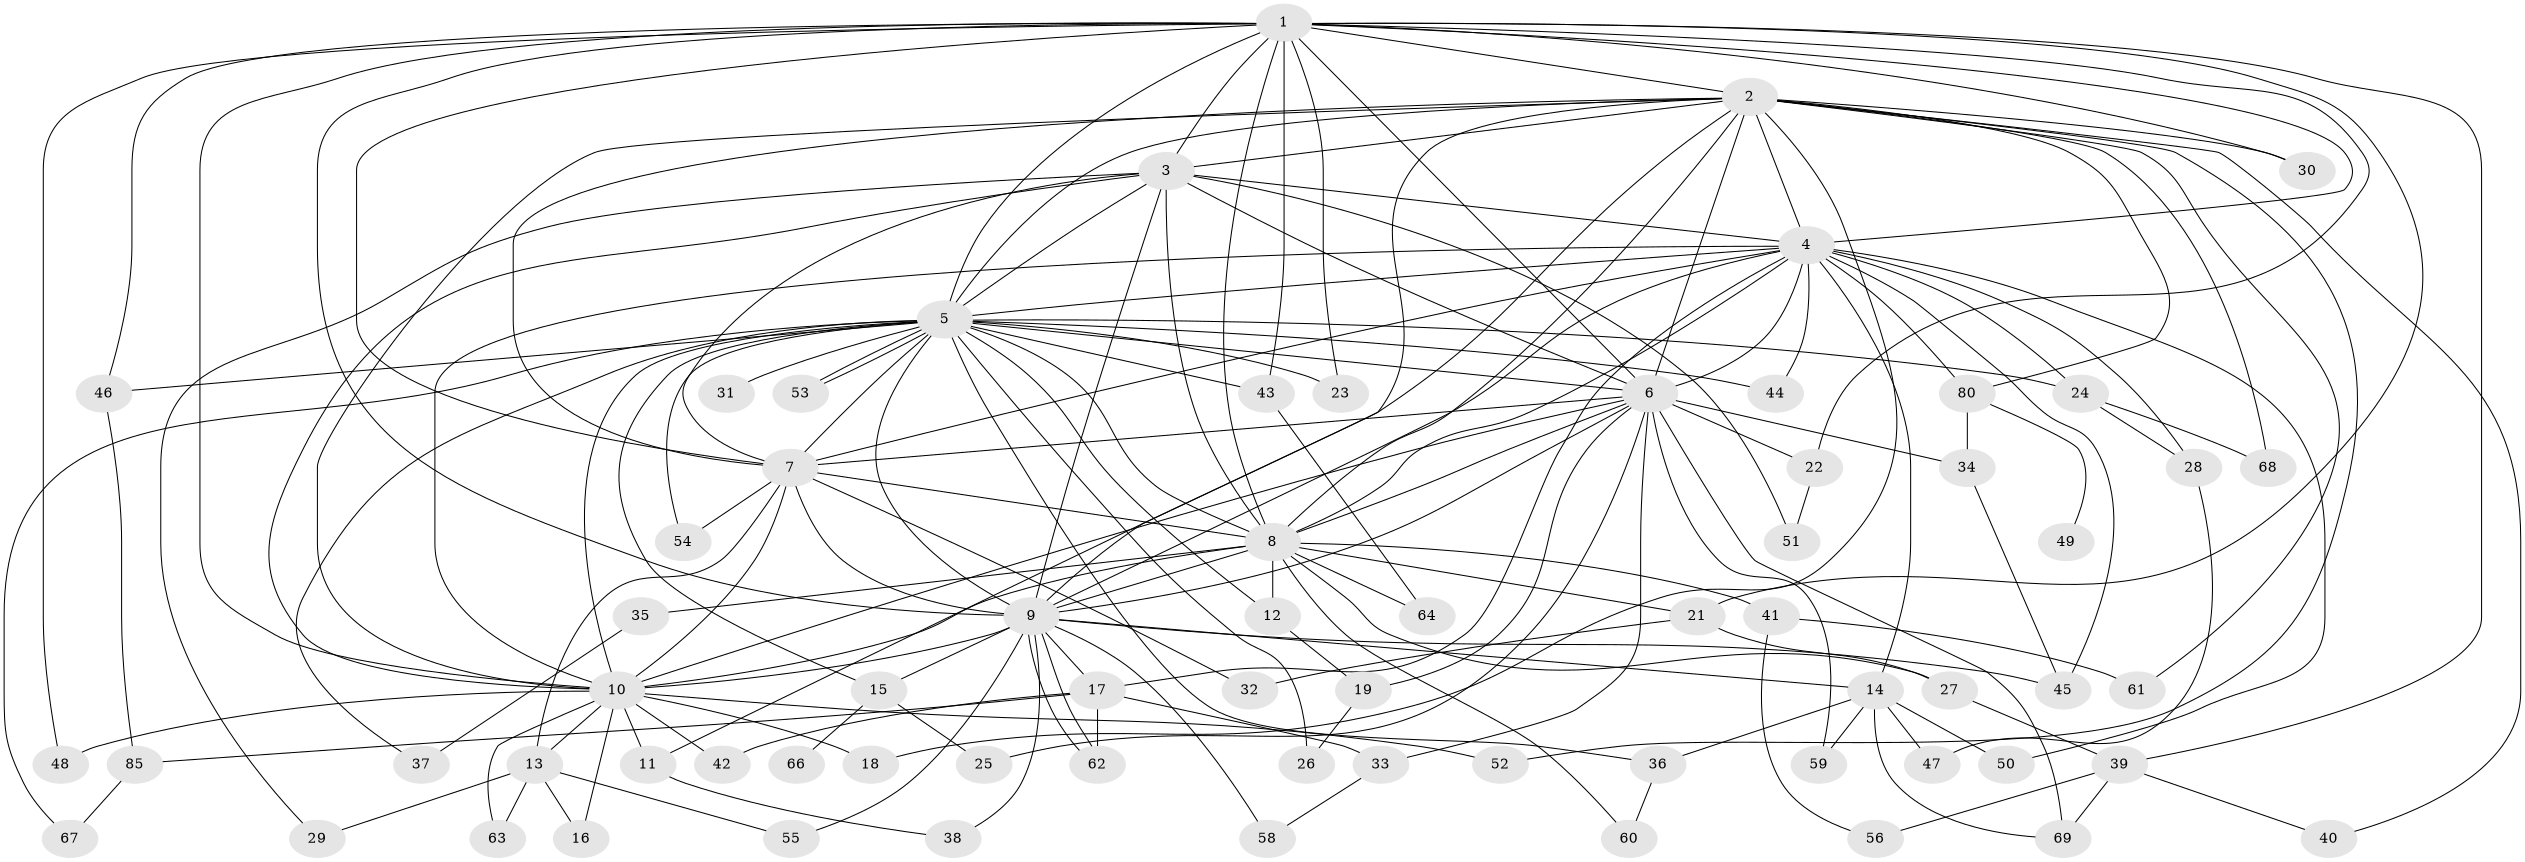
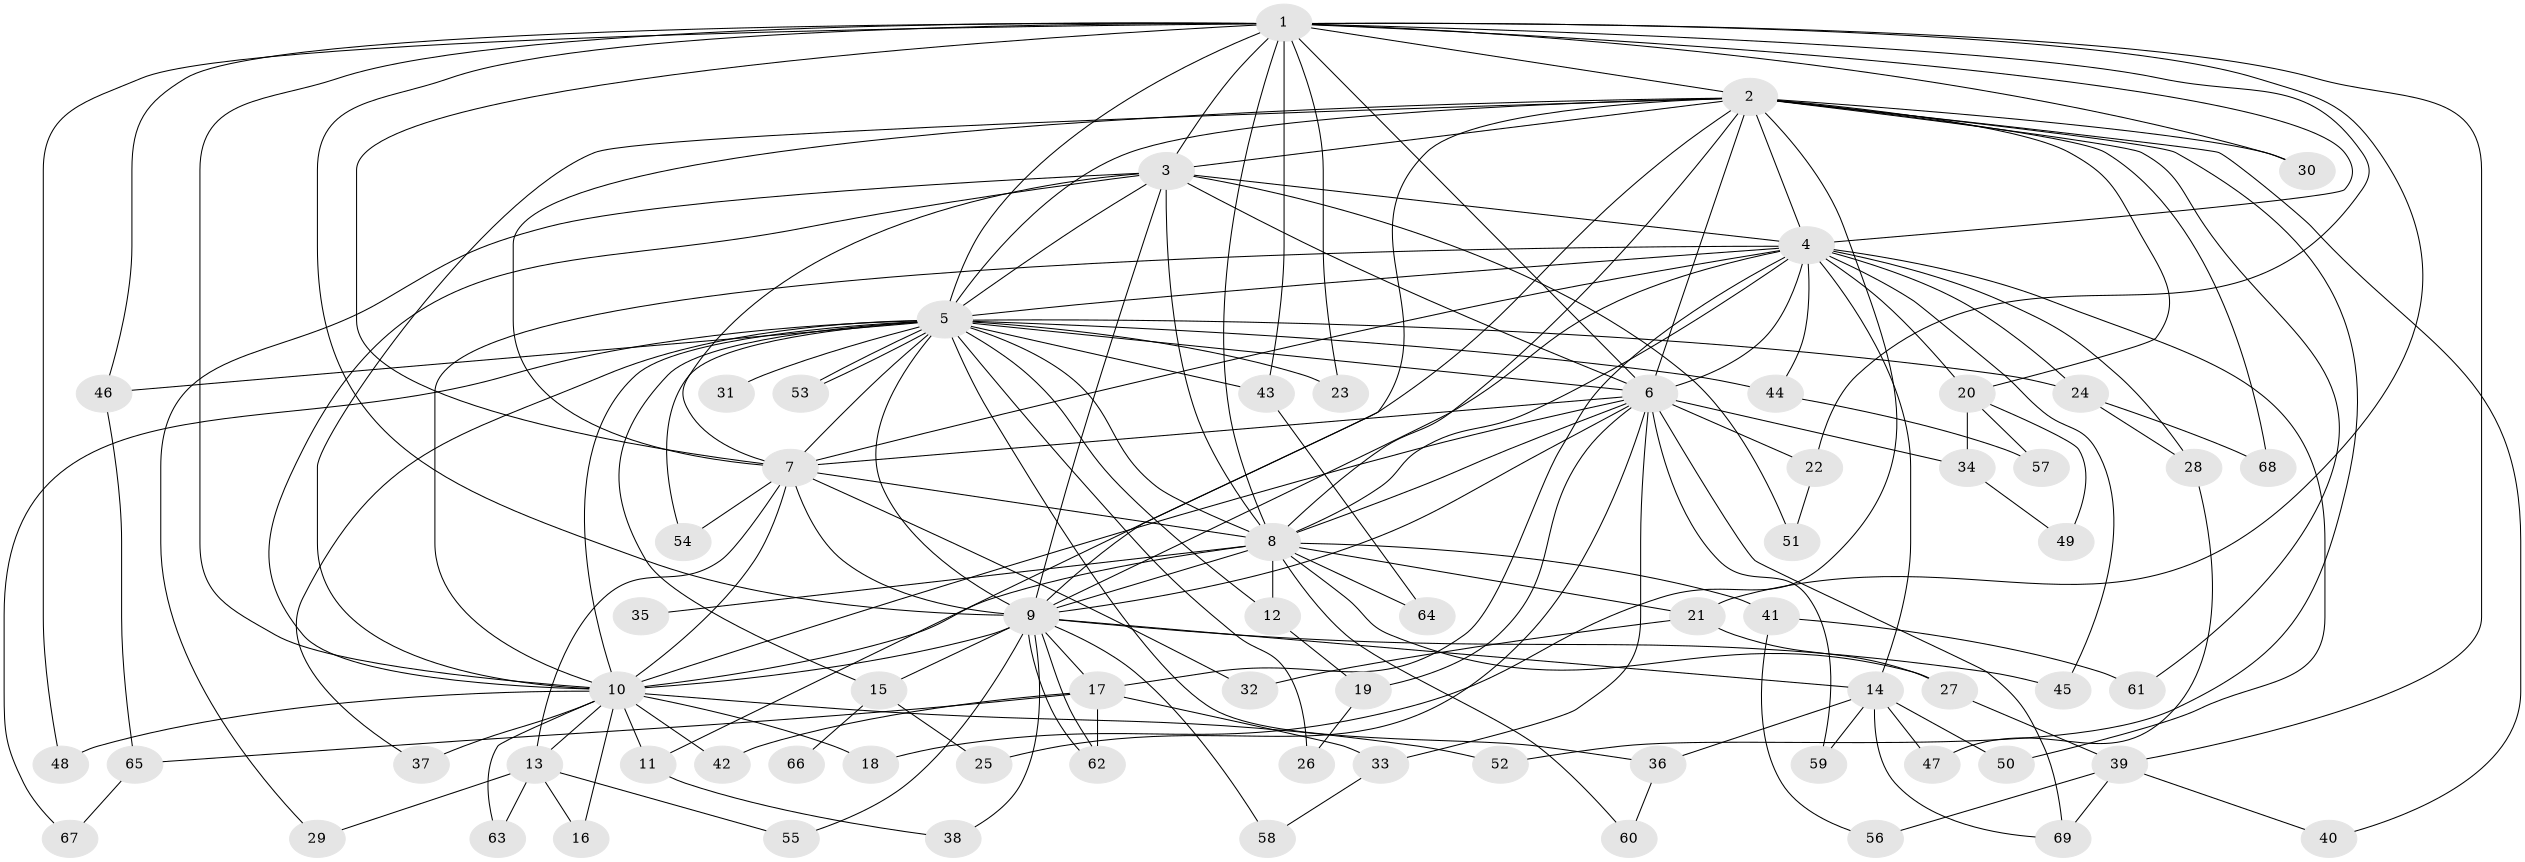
(1967, 394) -> (1967, 394)
none -> (2042, 468)
(2013, 574) -> (2017, 505)
(518, 700) -> (516, 729)
(135, 765) -> (135, 765)
